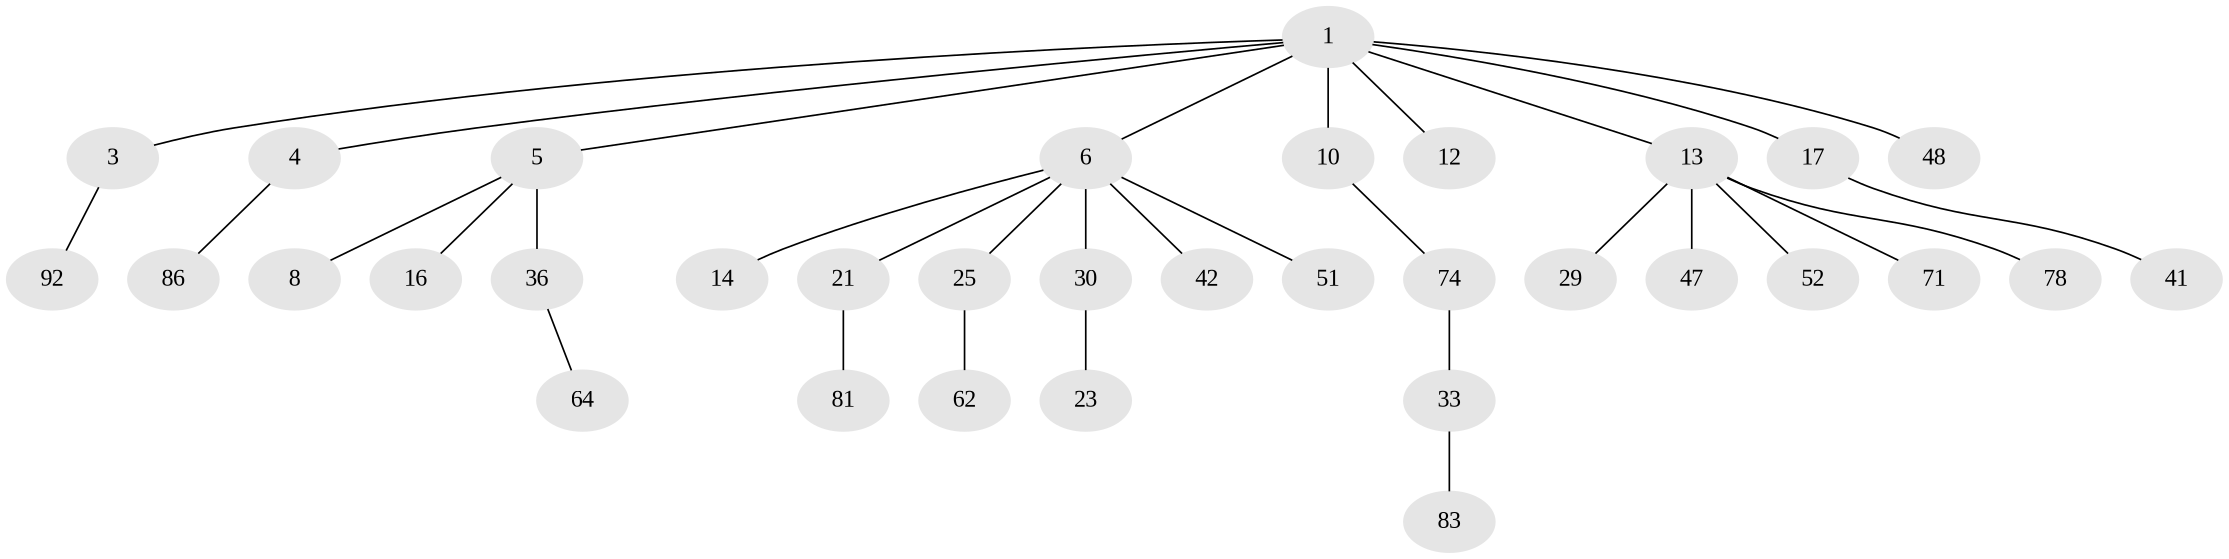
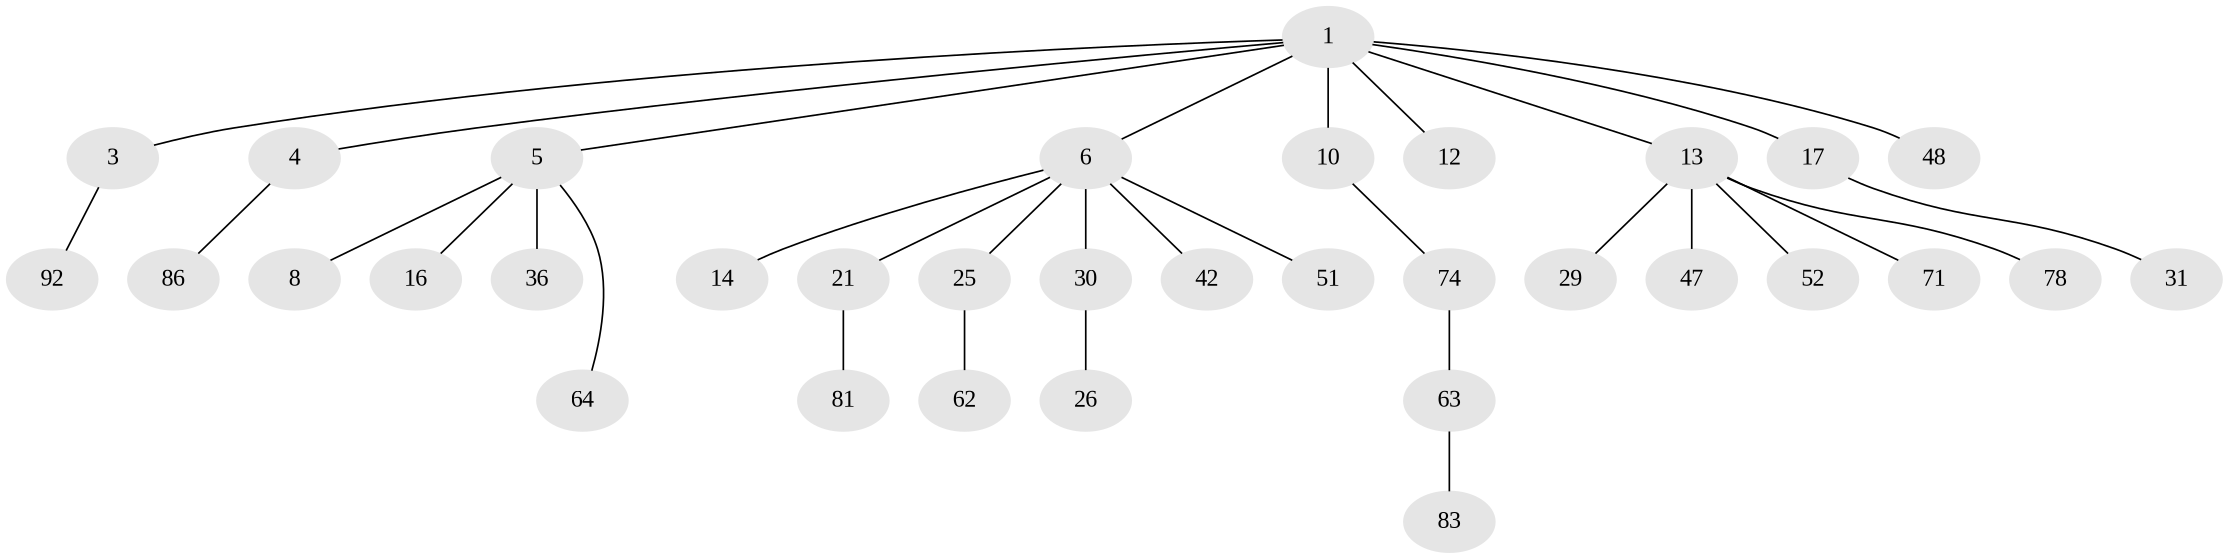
(2177, 279) -> (2177, 279)
(560, 340) -> (602, 273)
(1086, 401) -> (1086, 401)
(1449, 401) -> (1449, 401)
